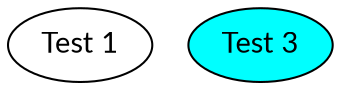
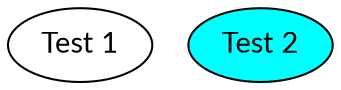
(261, 45) -> (261, 45)
